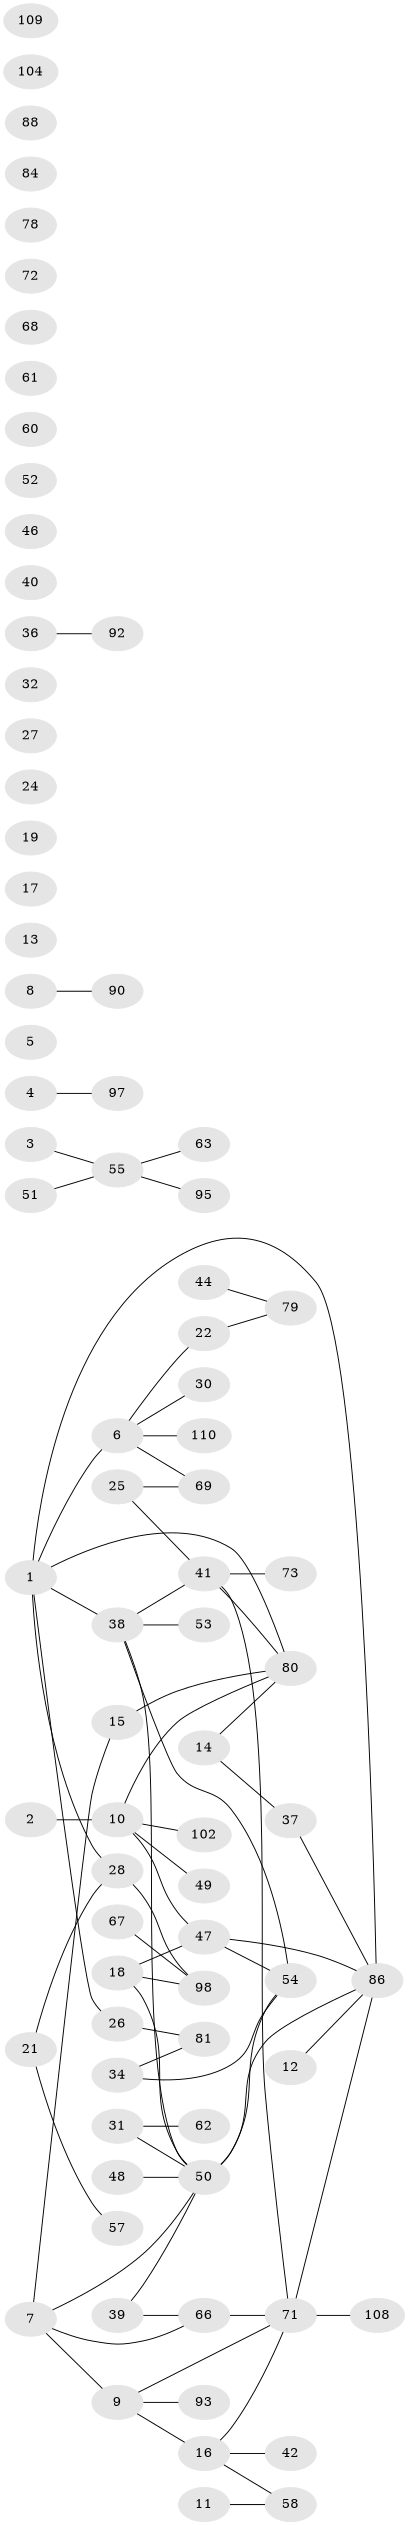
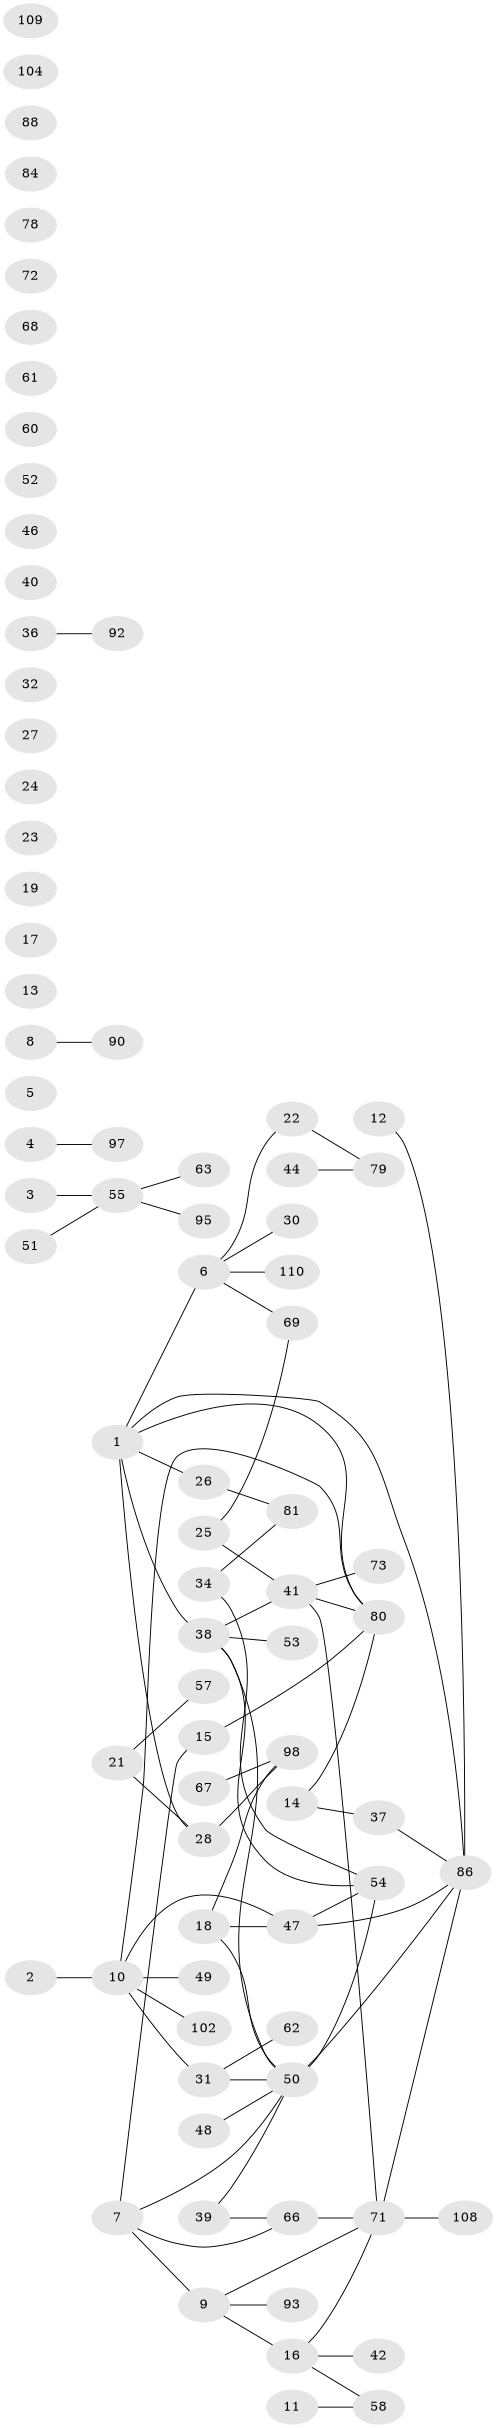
none -> (31, 838)
none -> (157, 2031)
